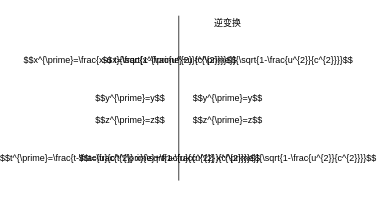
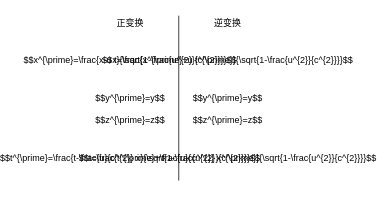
none -> (130, 23)
